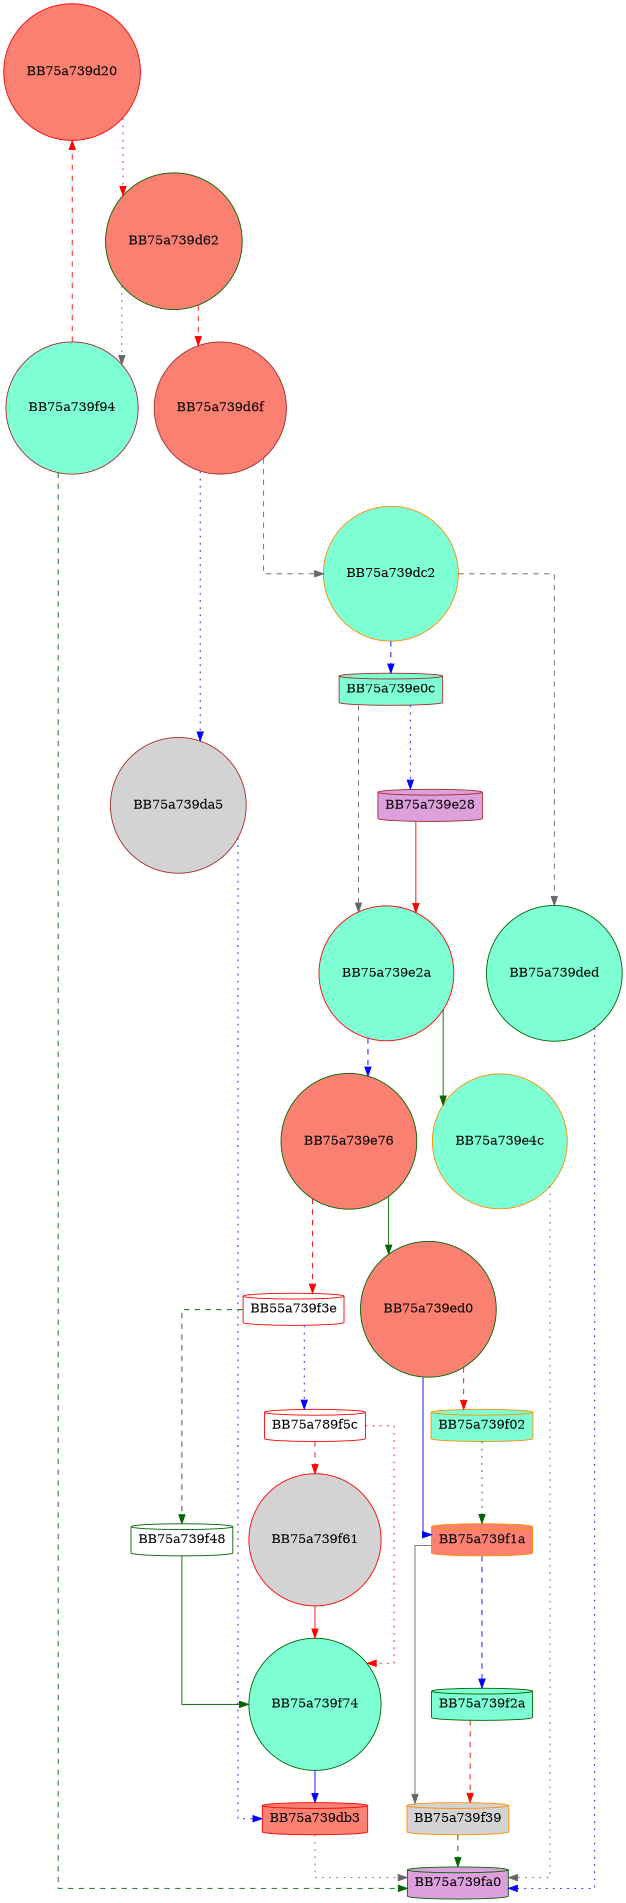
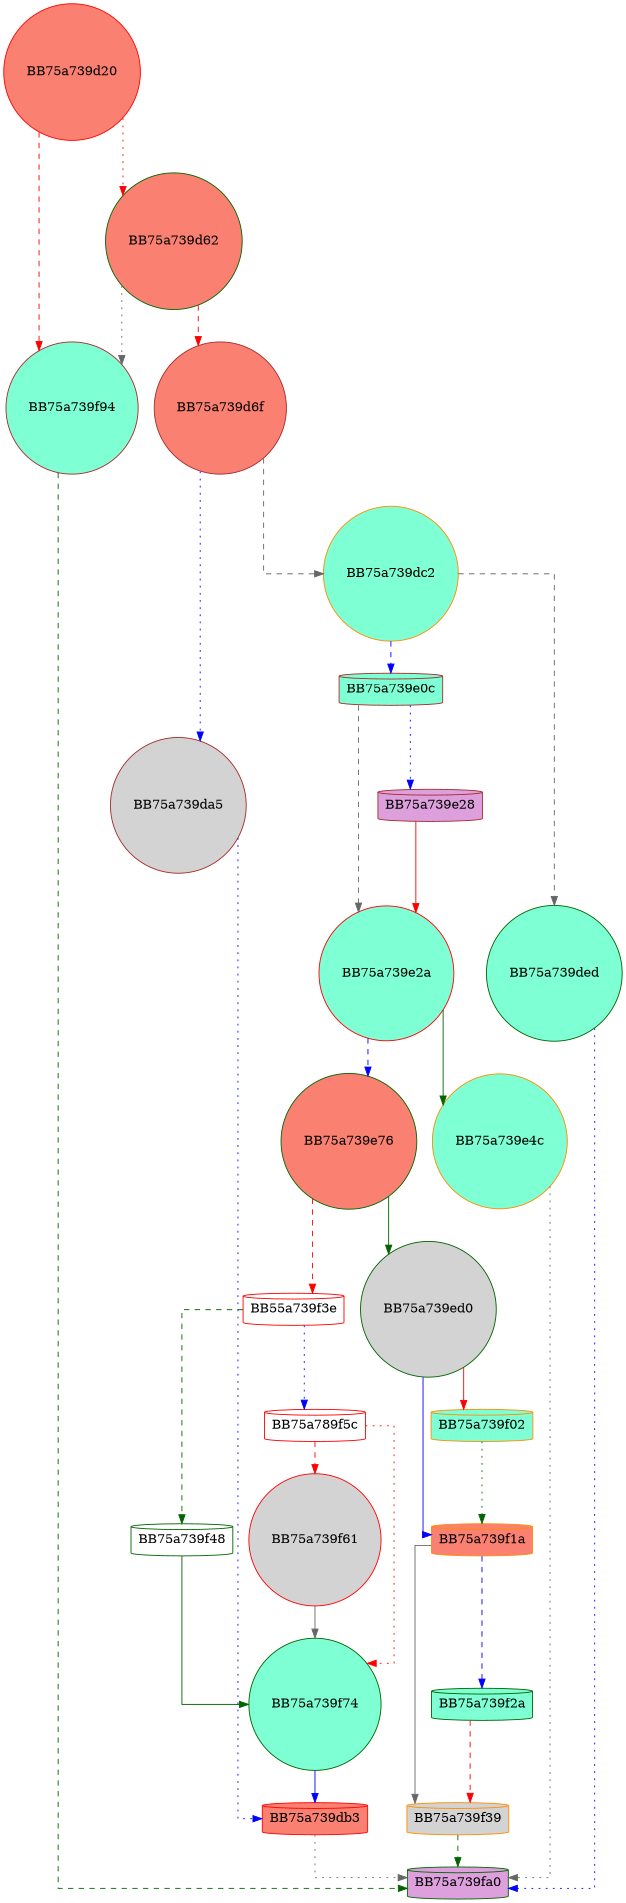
(72, 246) -> (39, 237)
(428, 1309) -> (428, 1309)
(464, 1384) -> (464, 1384)
(315, 1618) -> (315, 1618)
